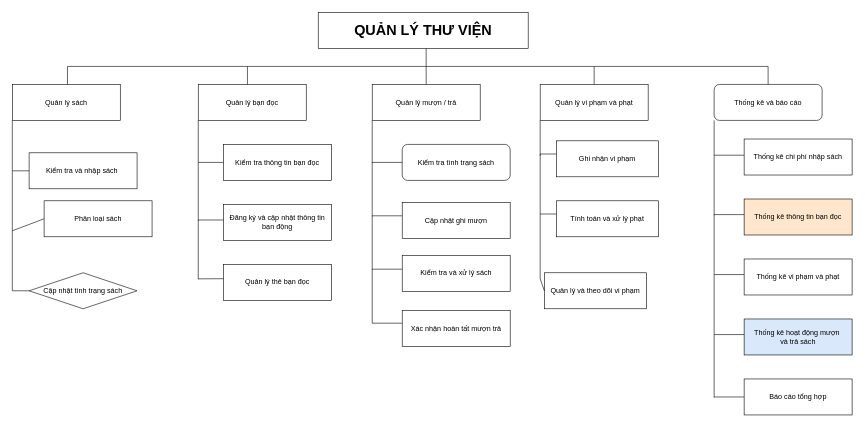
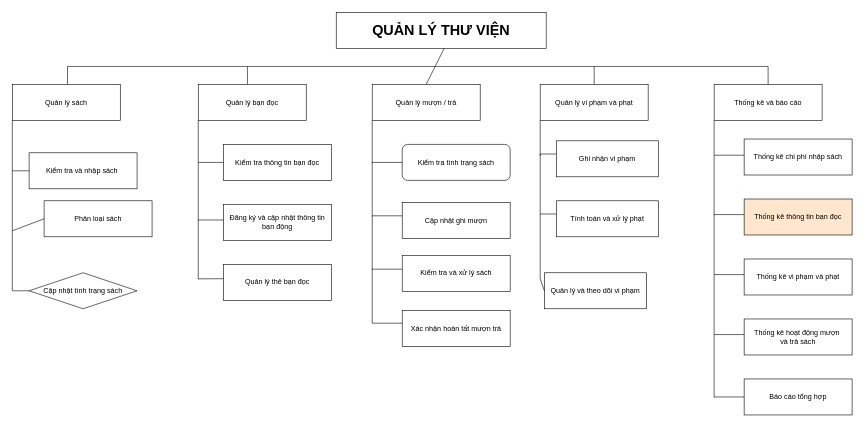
(423, 30) -> (441, 30)
(768, 102) -> (768, 102)
(798, 337) -> (798, 337)
